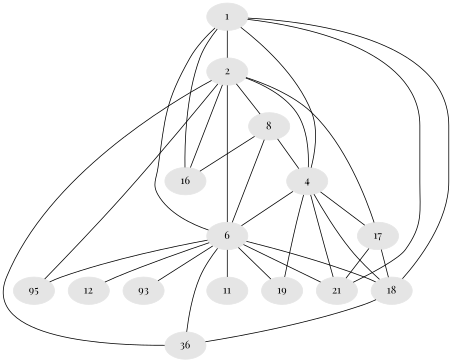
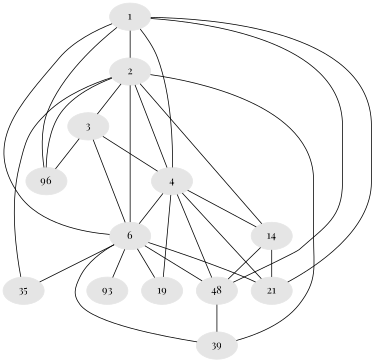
(269, 126) -> (88, 126)
(185, 181) -> (46, 181)
(378, 236) -> (272, 236)
(34, 291) -> (24, 291)
(89, 291) -> none
(227, 291) -> none
(392, 291) -> (217, 291)
(185, 346) -> (217, 346)
